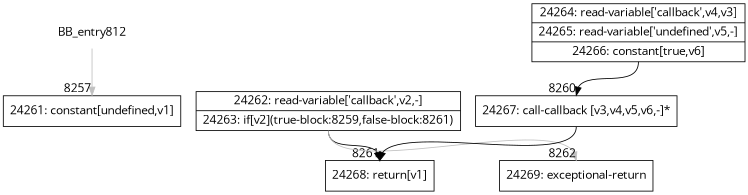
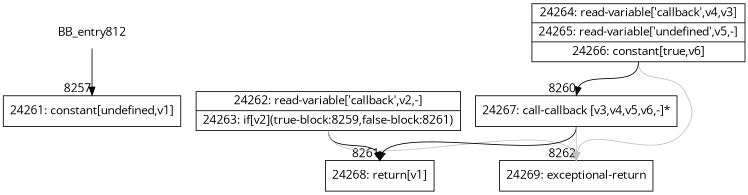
(92, 68) -> (92, 68)
none -> (679, 136)
none -> (576, 139)
